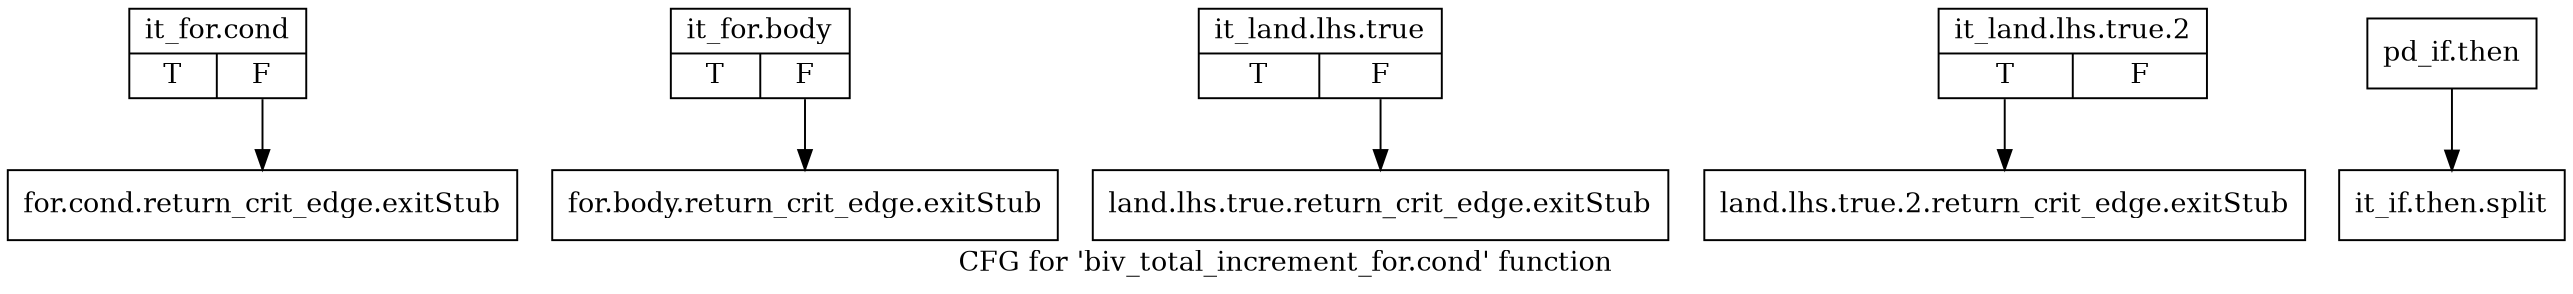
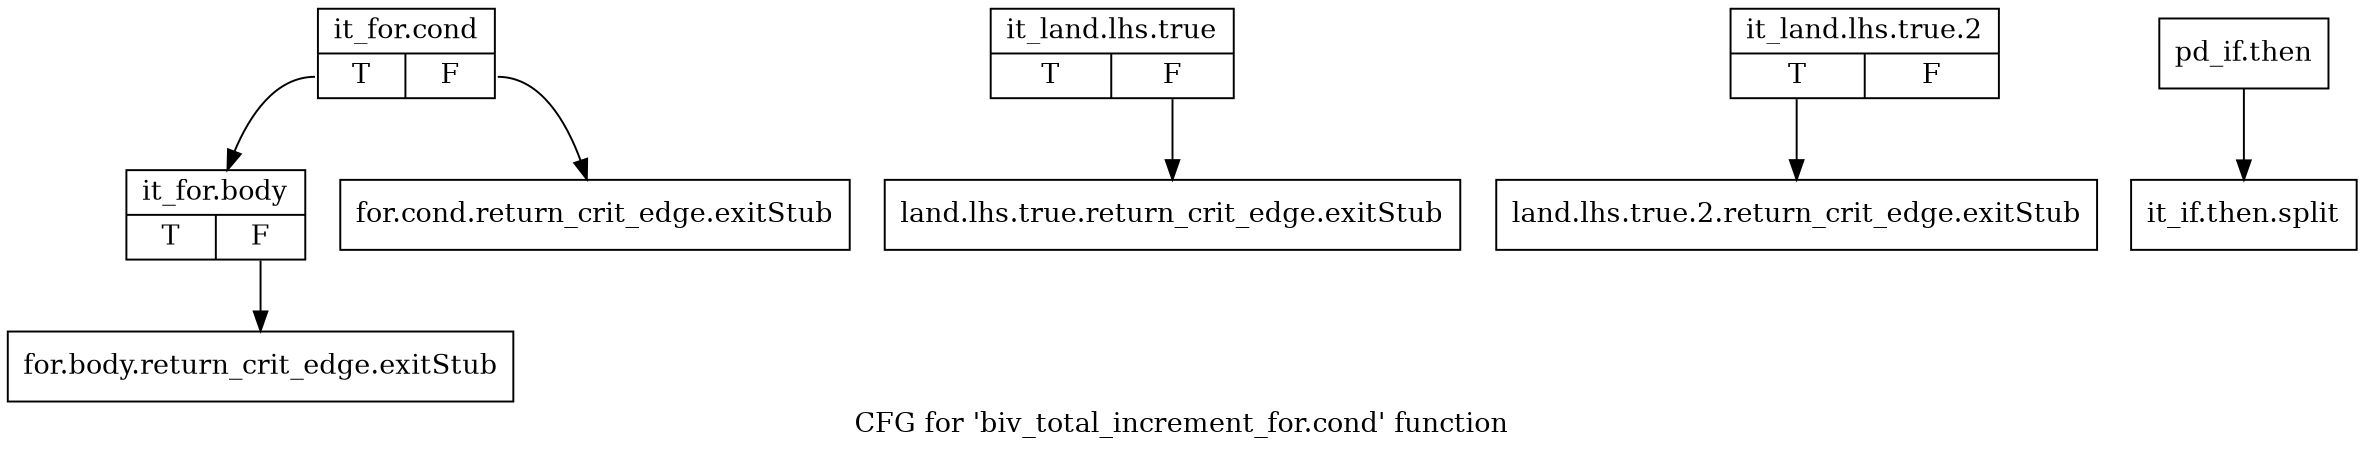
none -> (264, 102)
